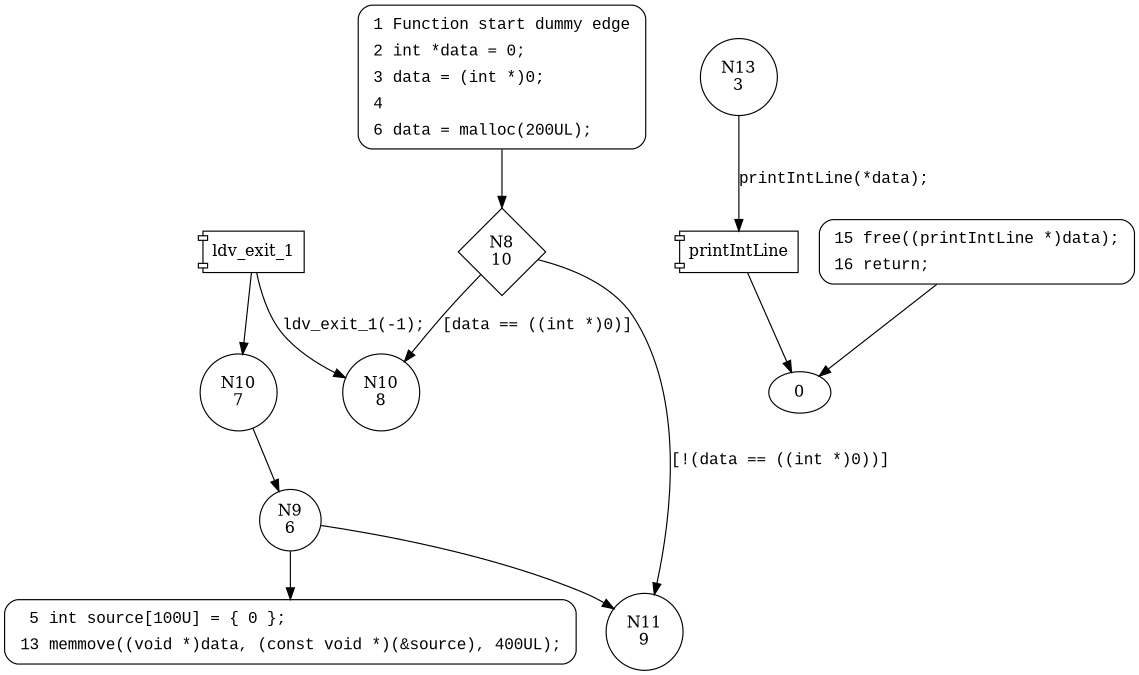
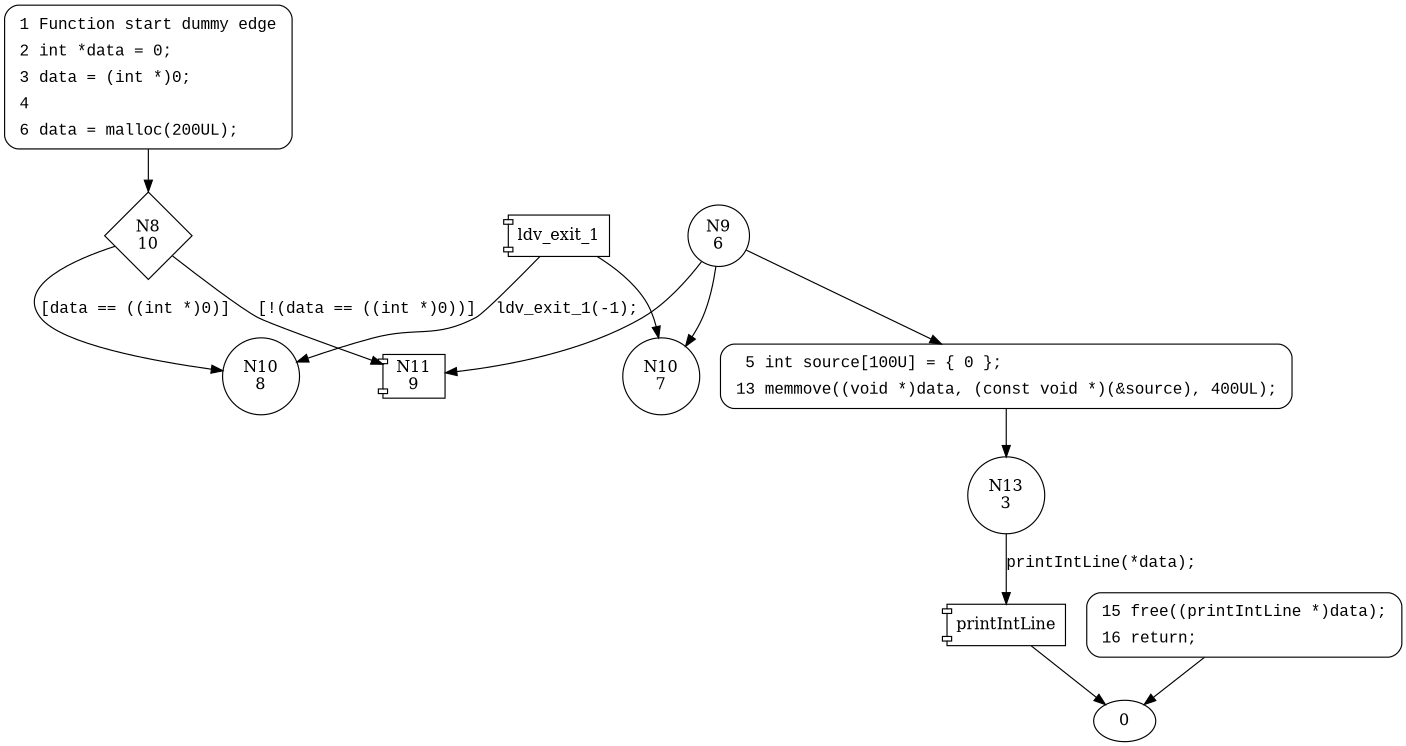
none -> (1006, 427)
(264, 454) -> (708, 303)
(645, 632) -> (414, 376)
